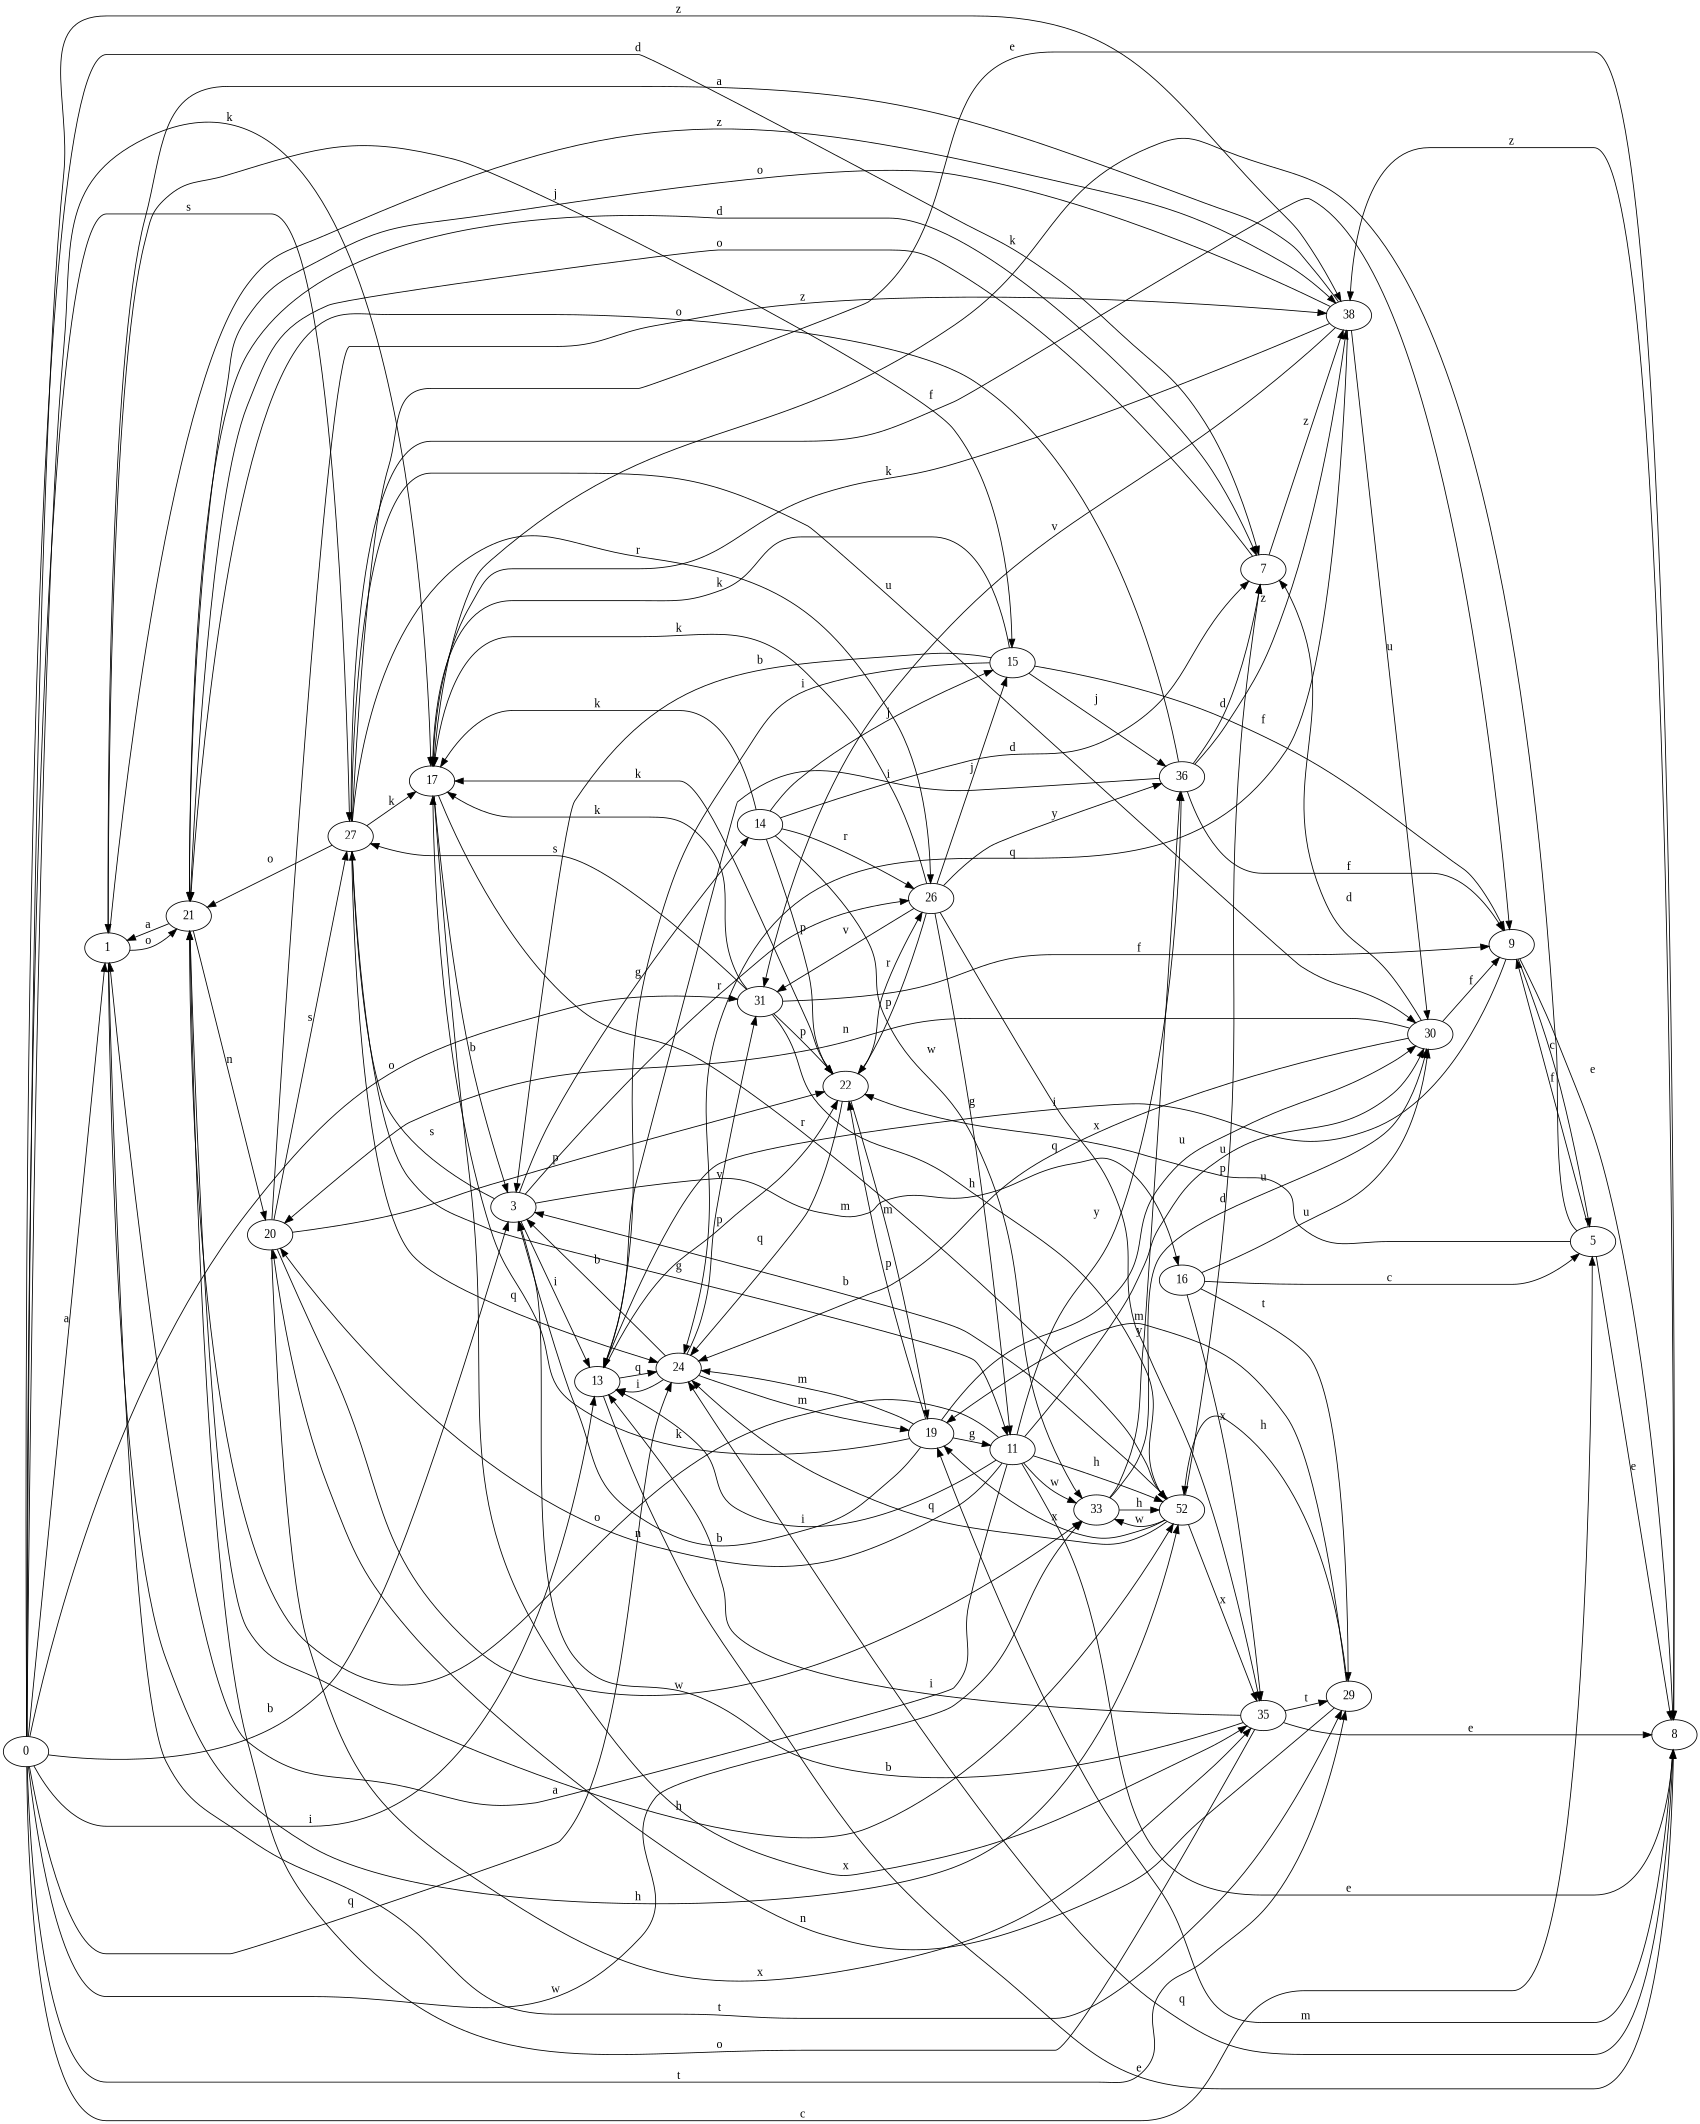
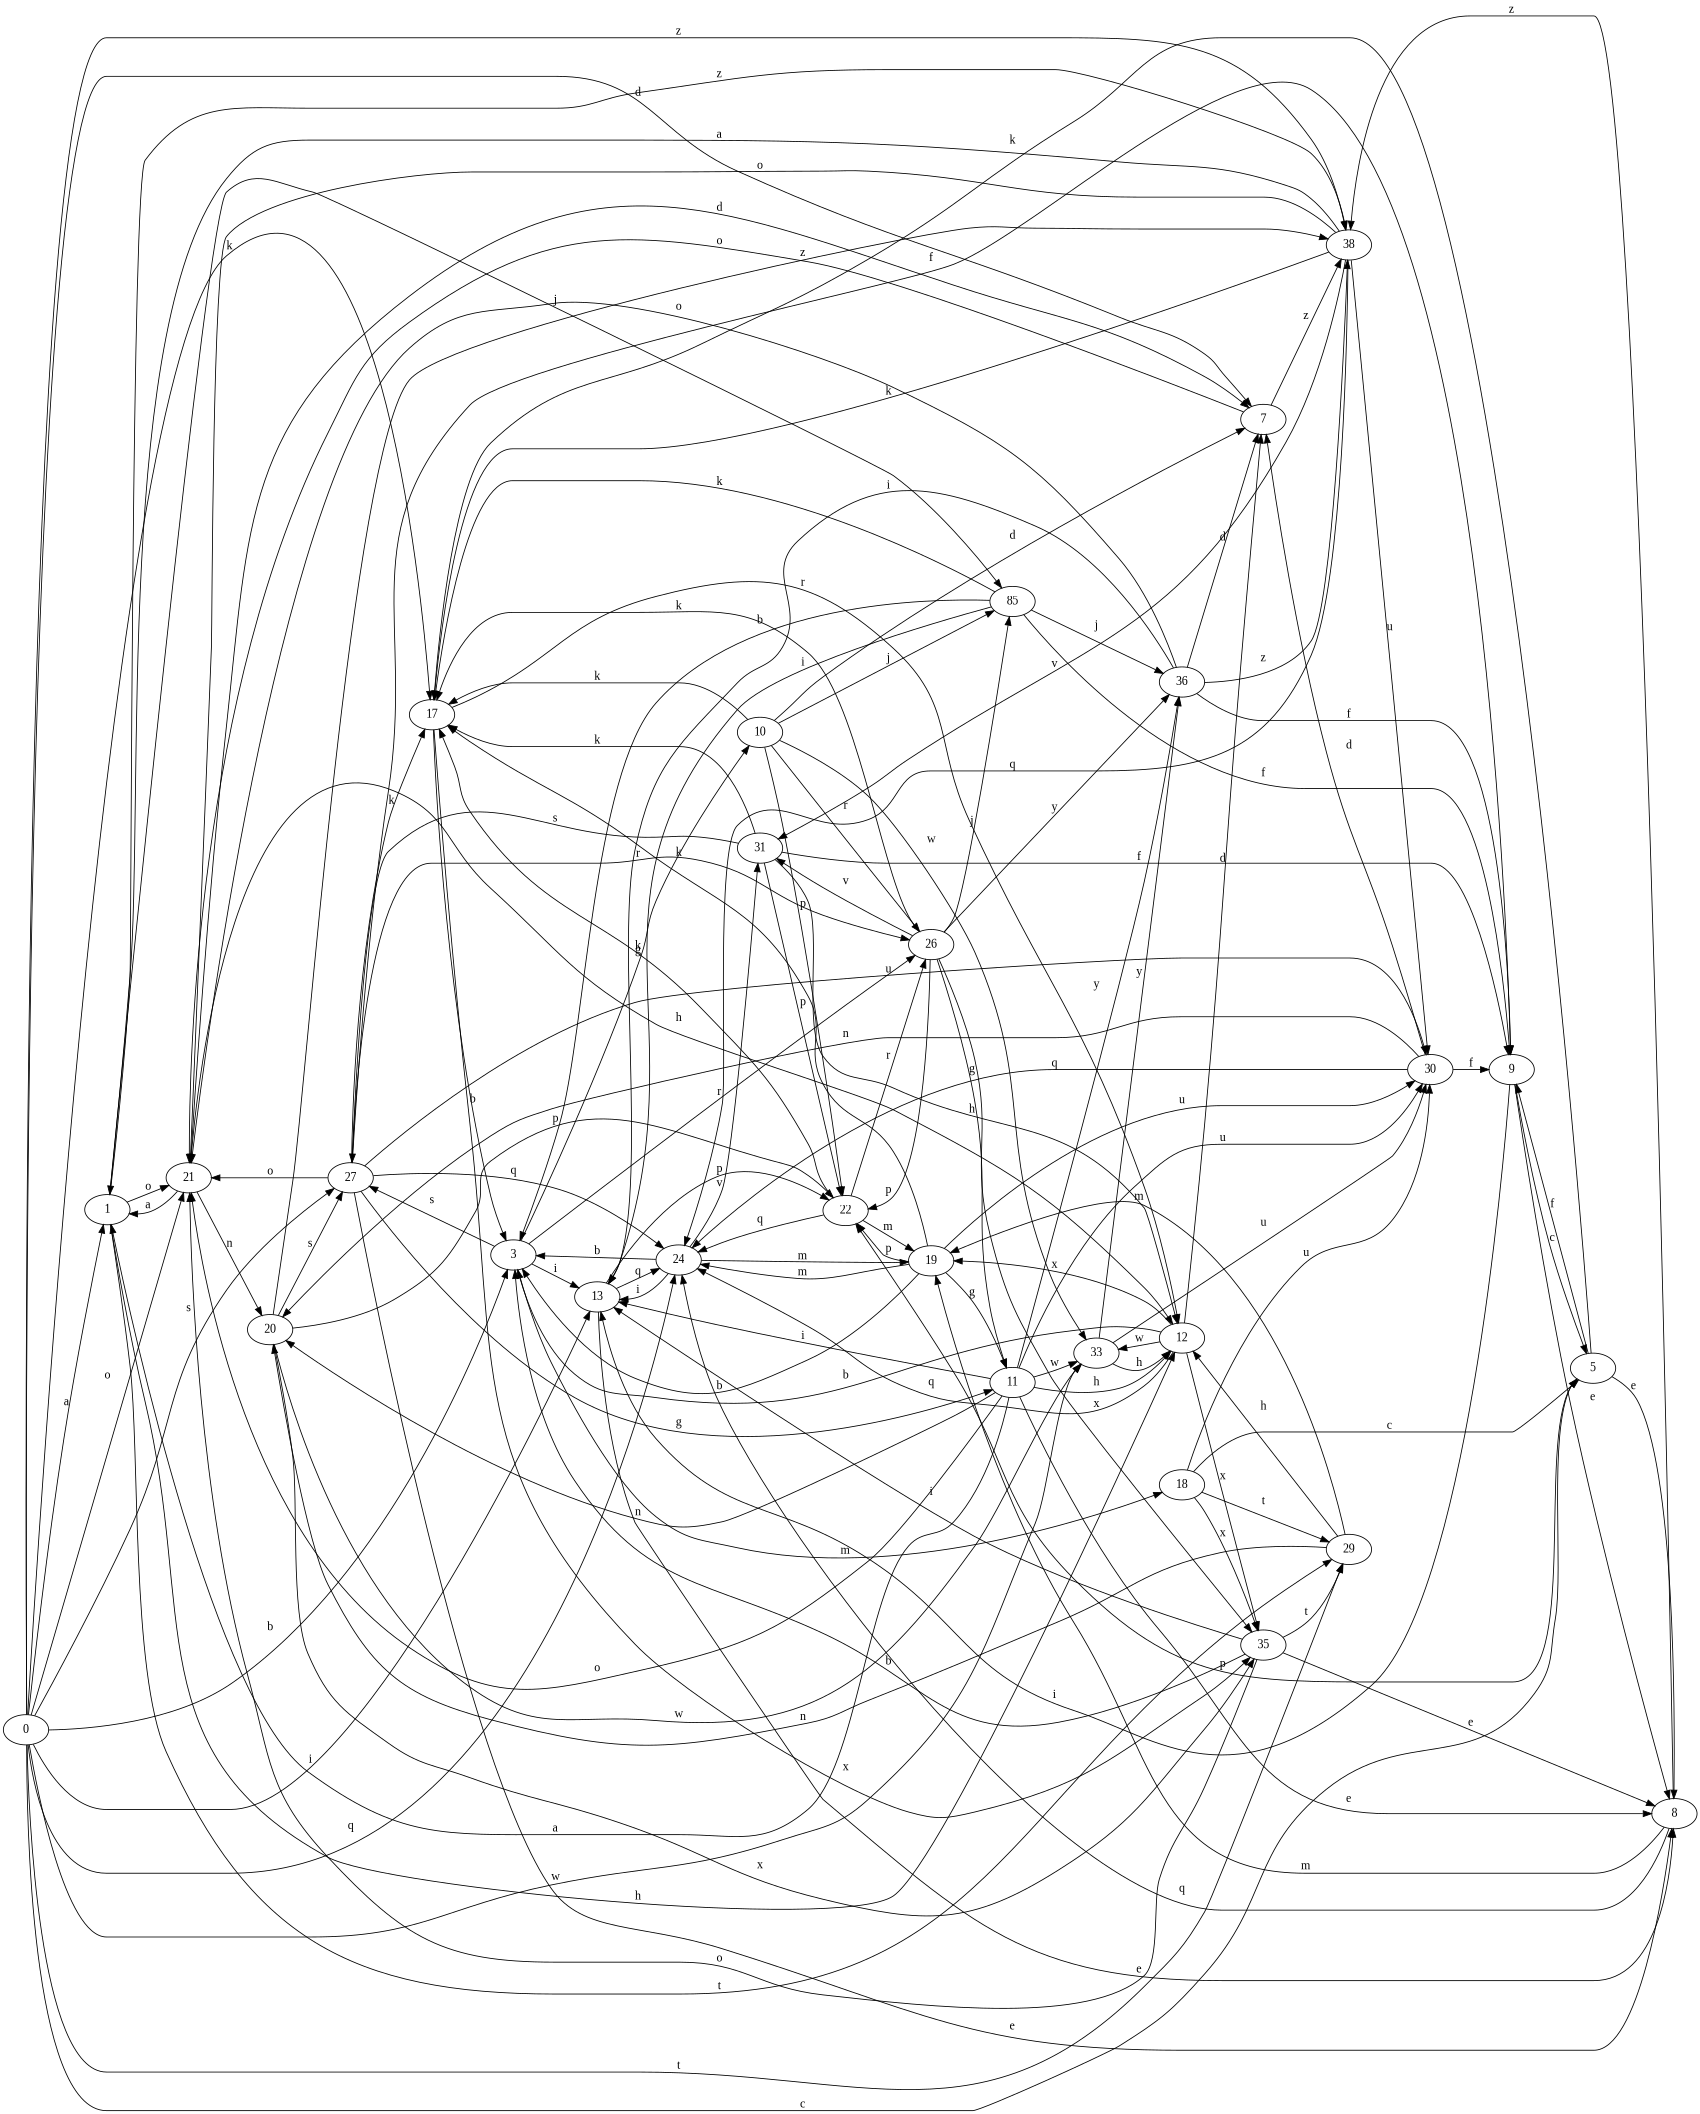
(1013, 663) -> (1013, 601)
(760, 825) -> (760, 732)
(242, 1220) -> (106, 1458)
(1182, 1280) -> (1182, 1485)
(1182, 1510) -> (1182, 1338)
